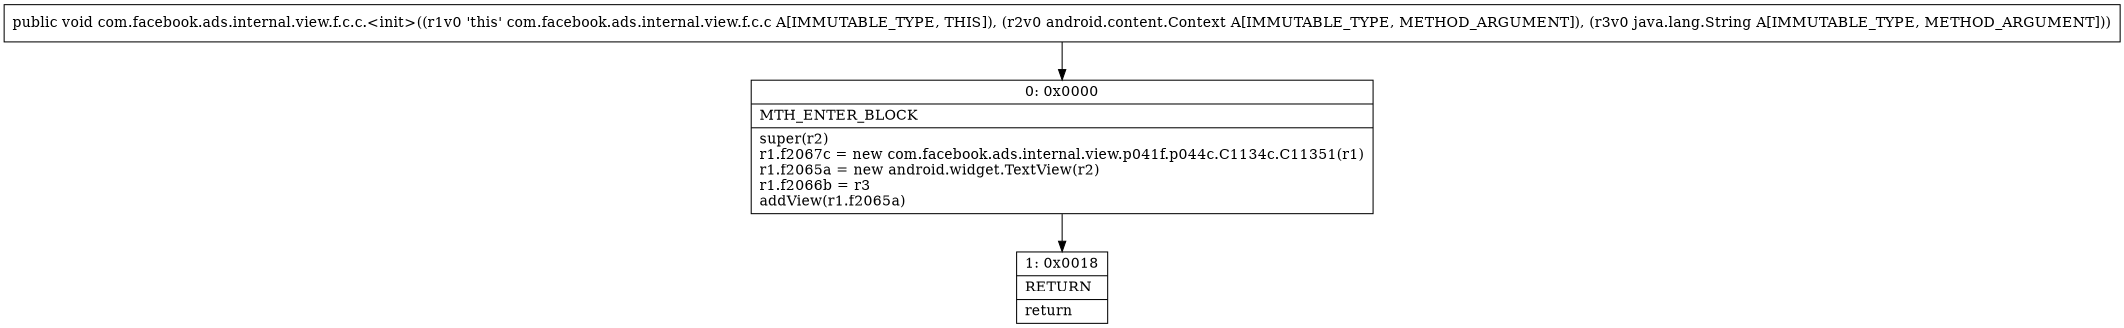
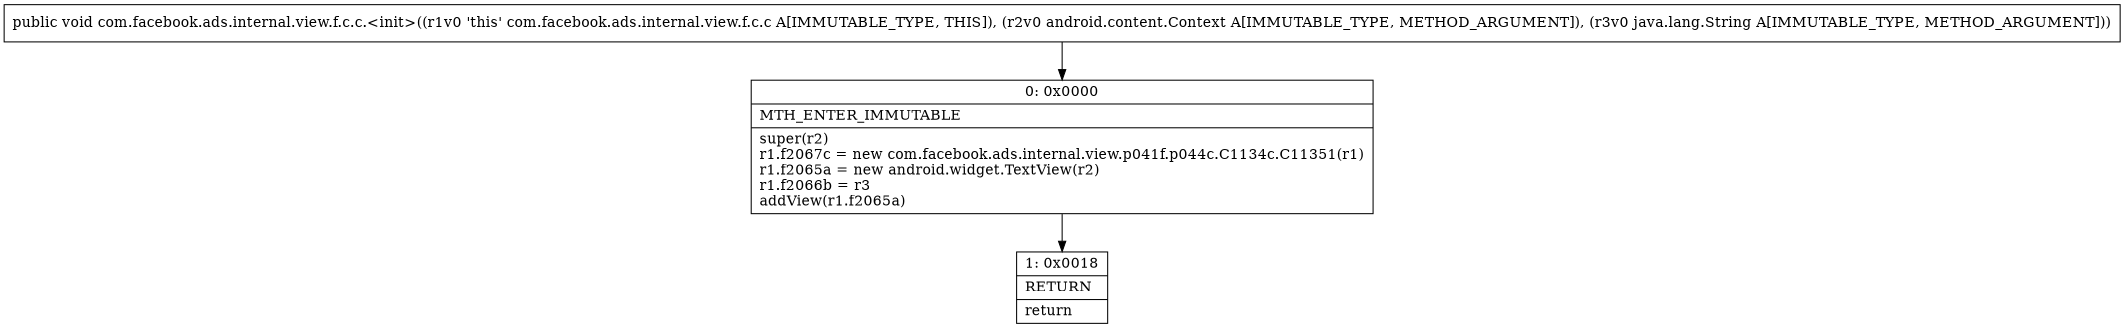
(839, 115) -> (861, 115)
